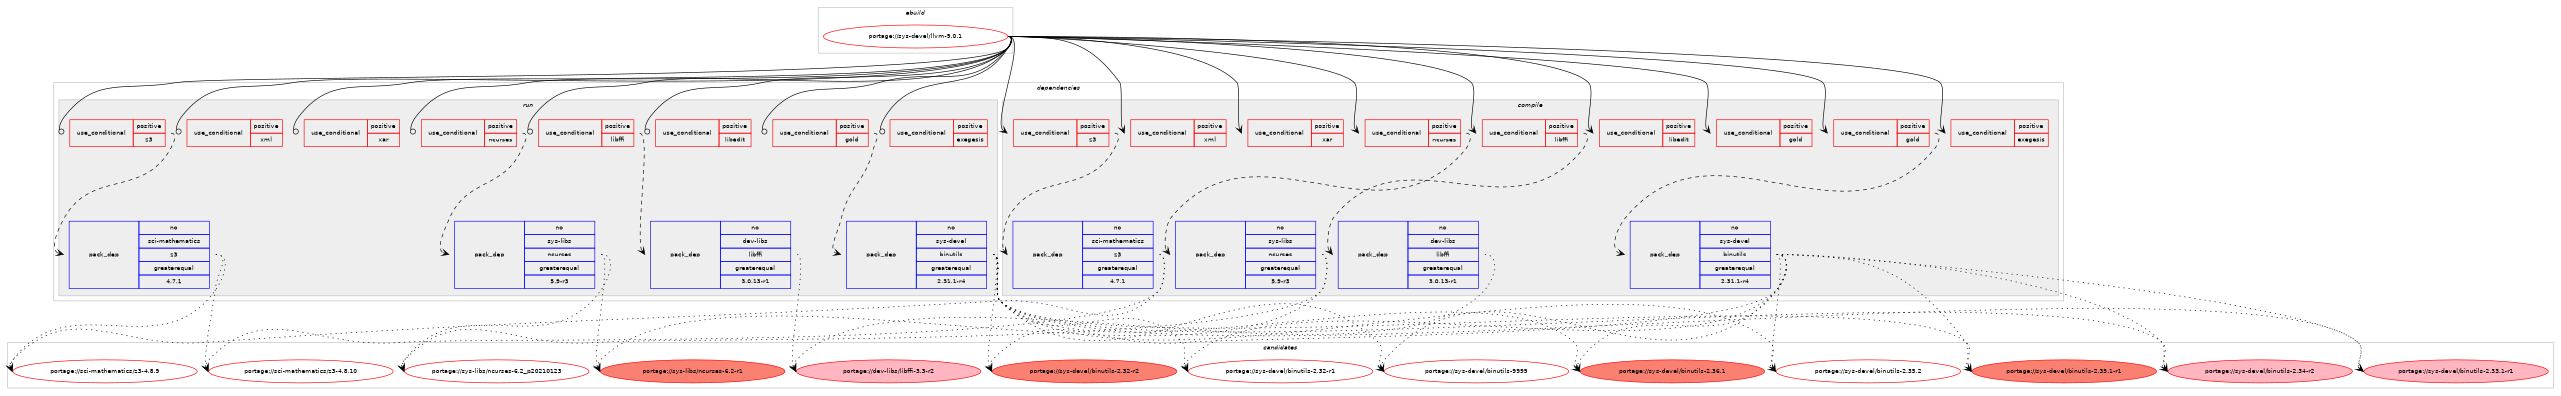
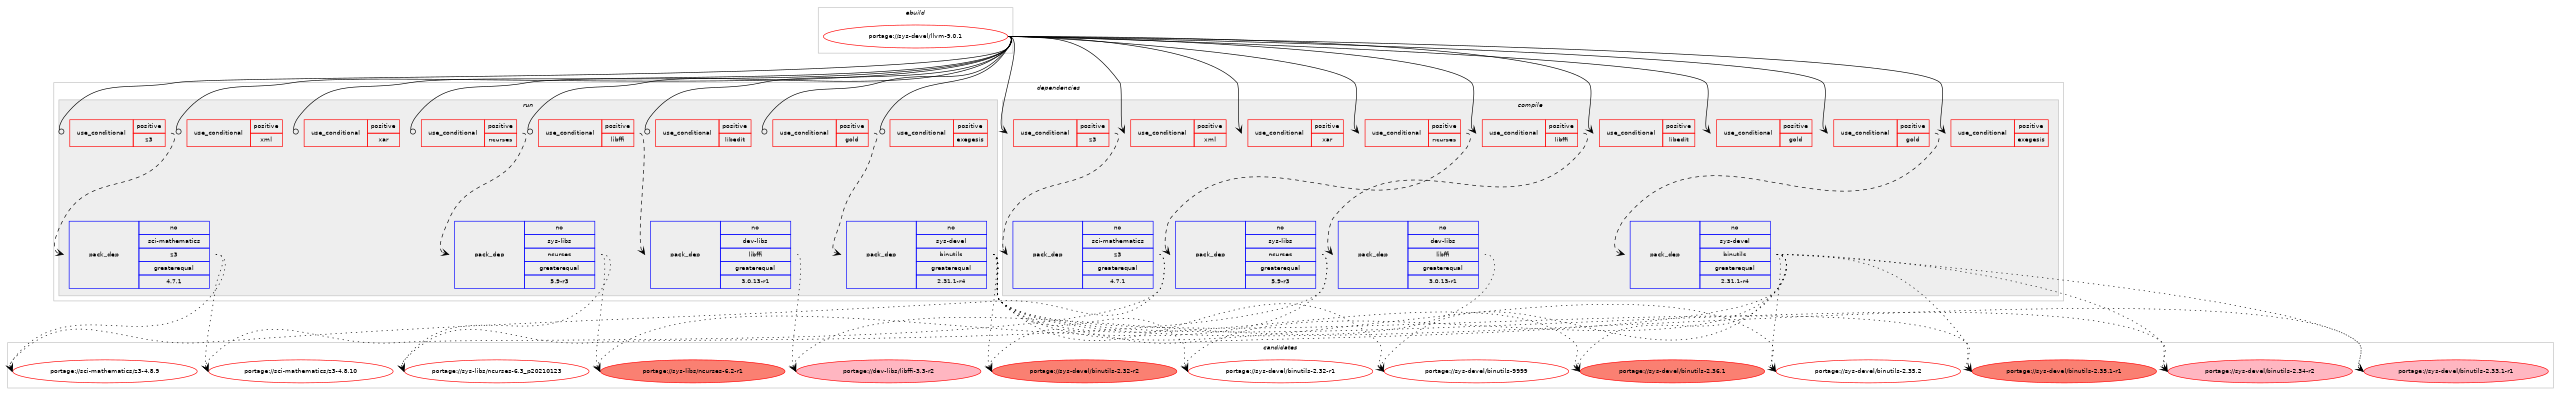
(497, 371) -> (497, 371)
